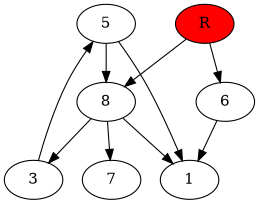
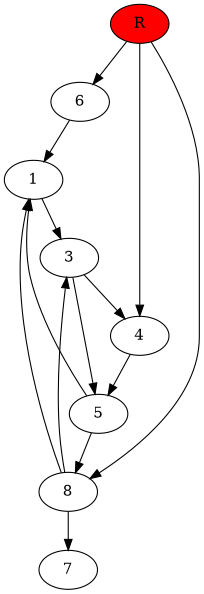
none -> (49, 214)
none -> (140, 336)
